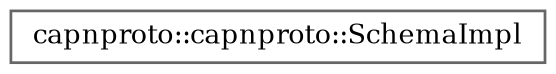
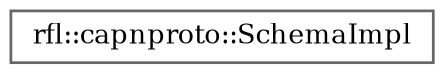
(278, 37) -> (222, 37)
